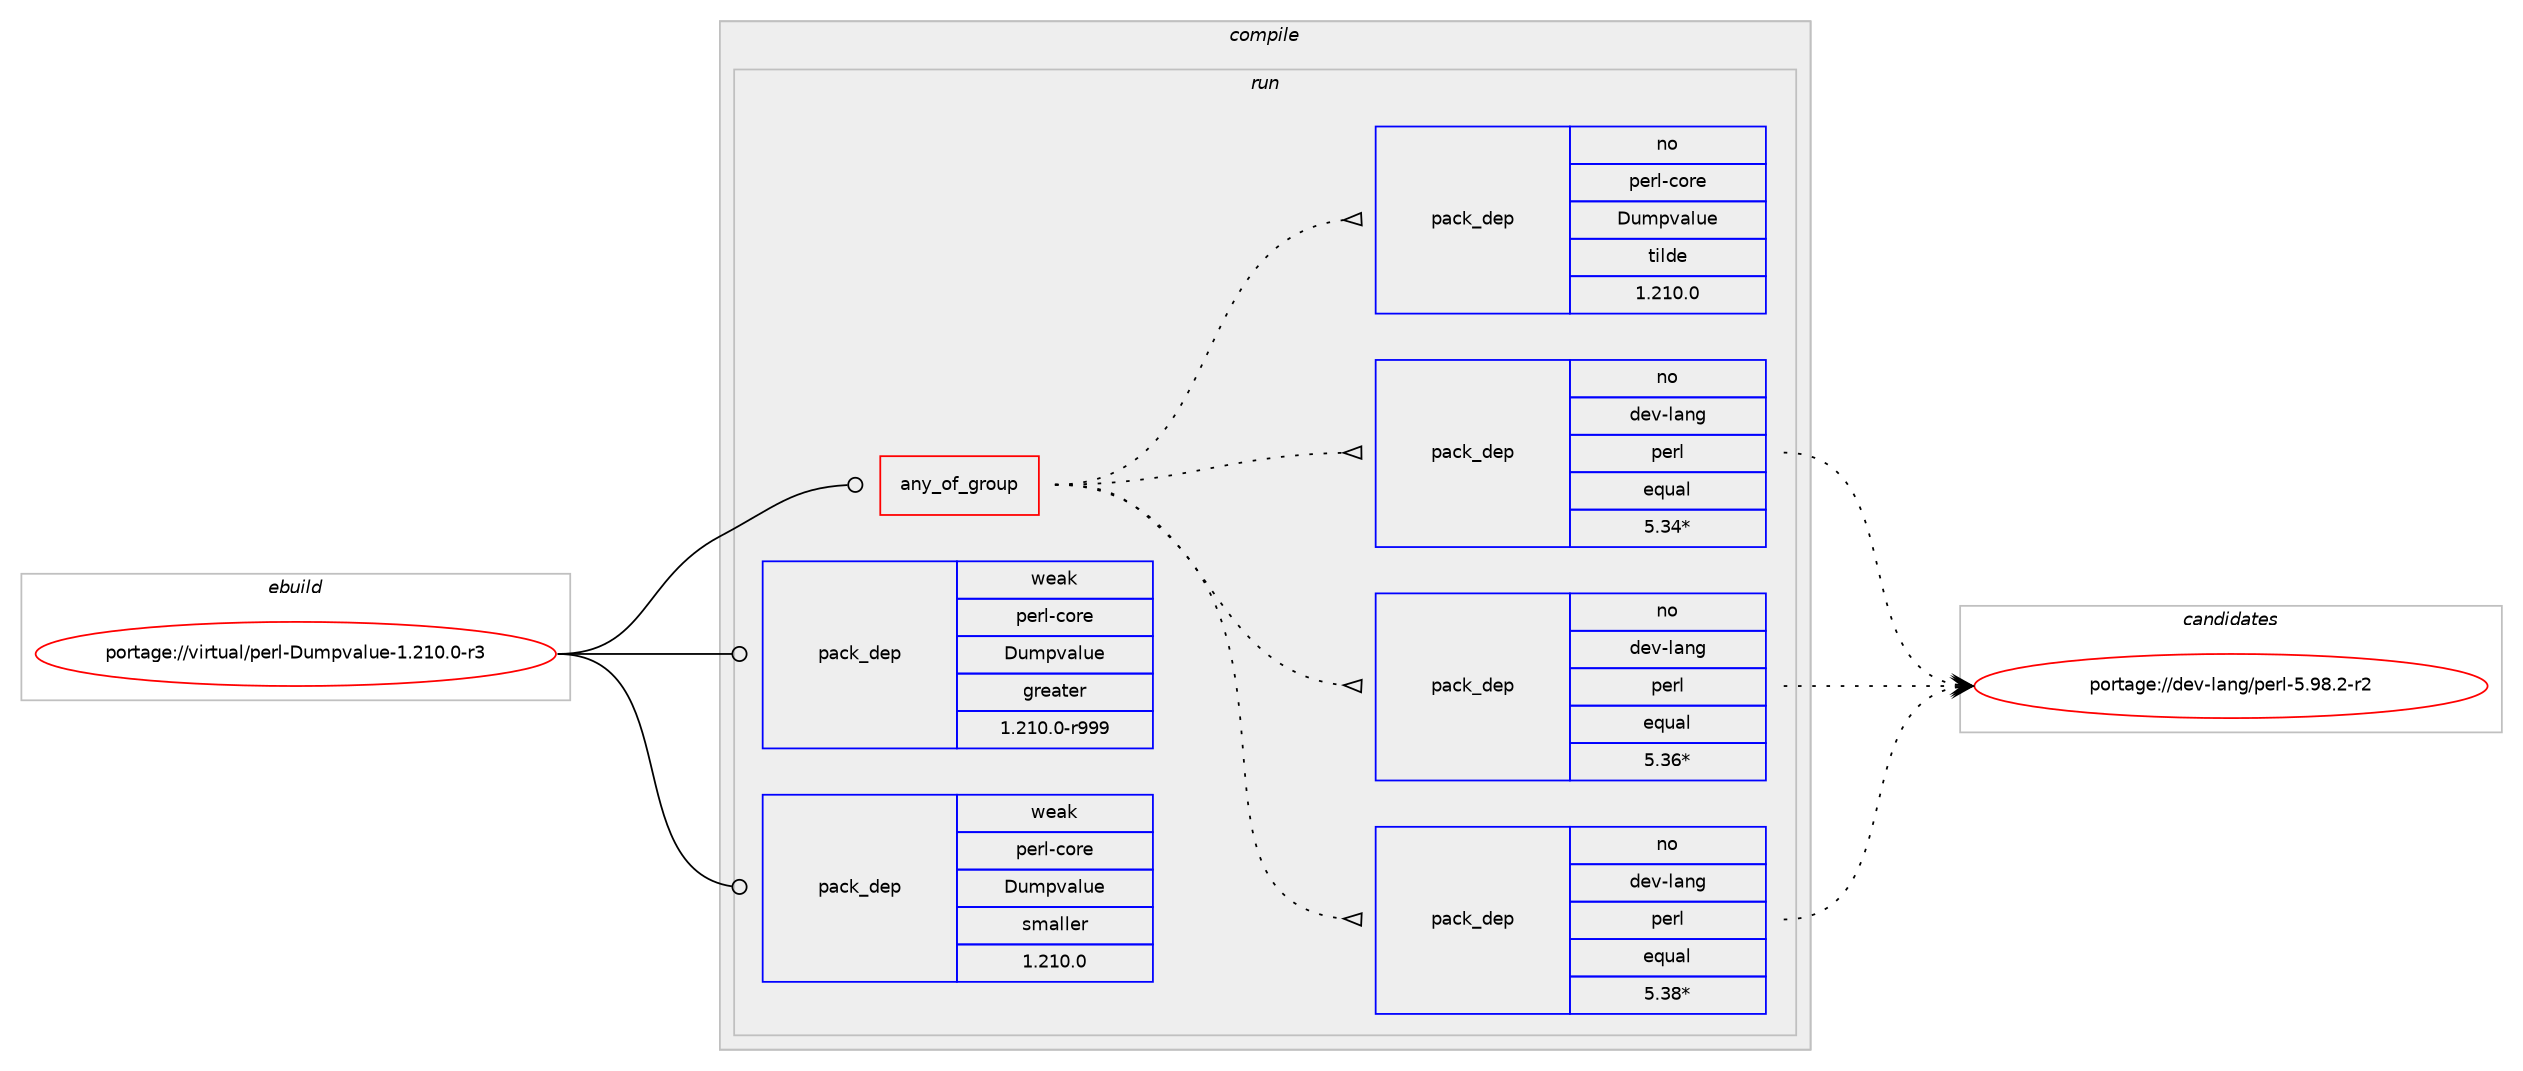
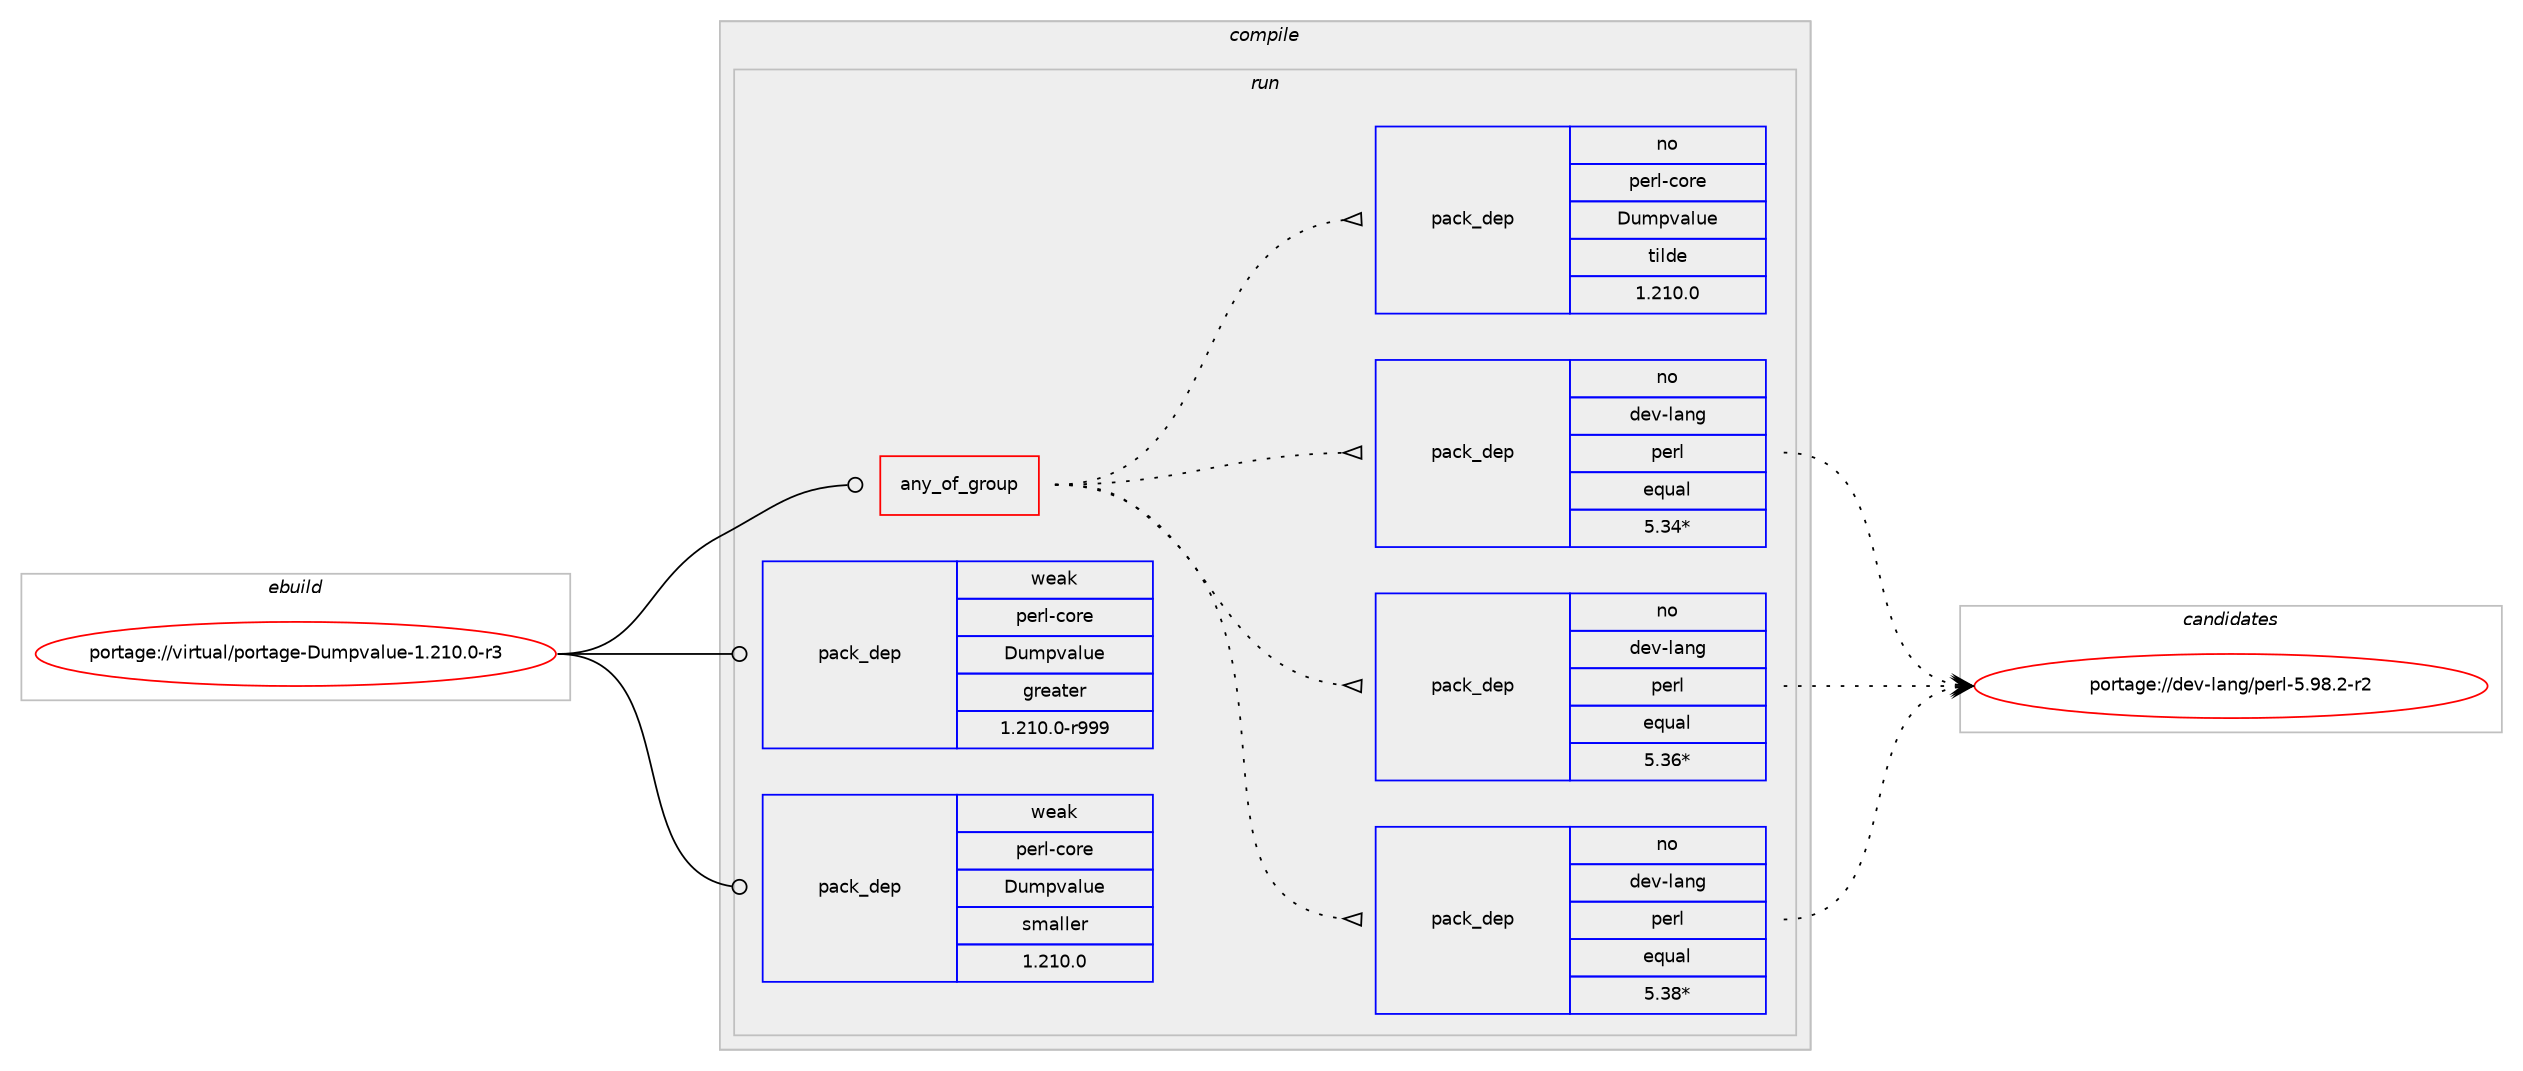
(296, 654) -> (296, 654)
